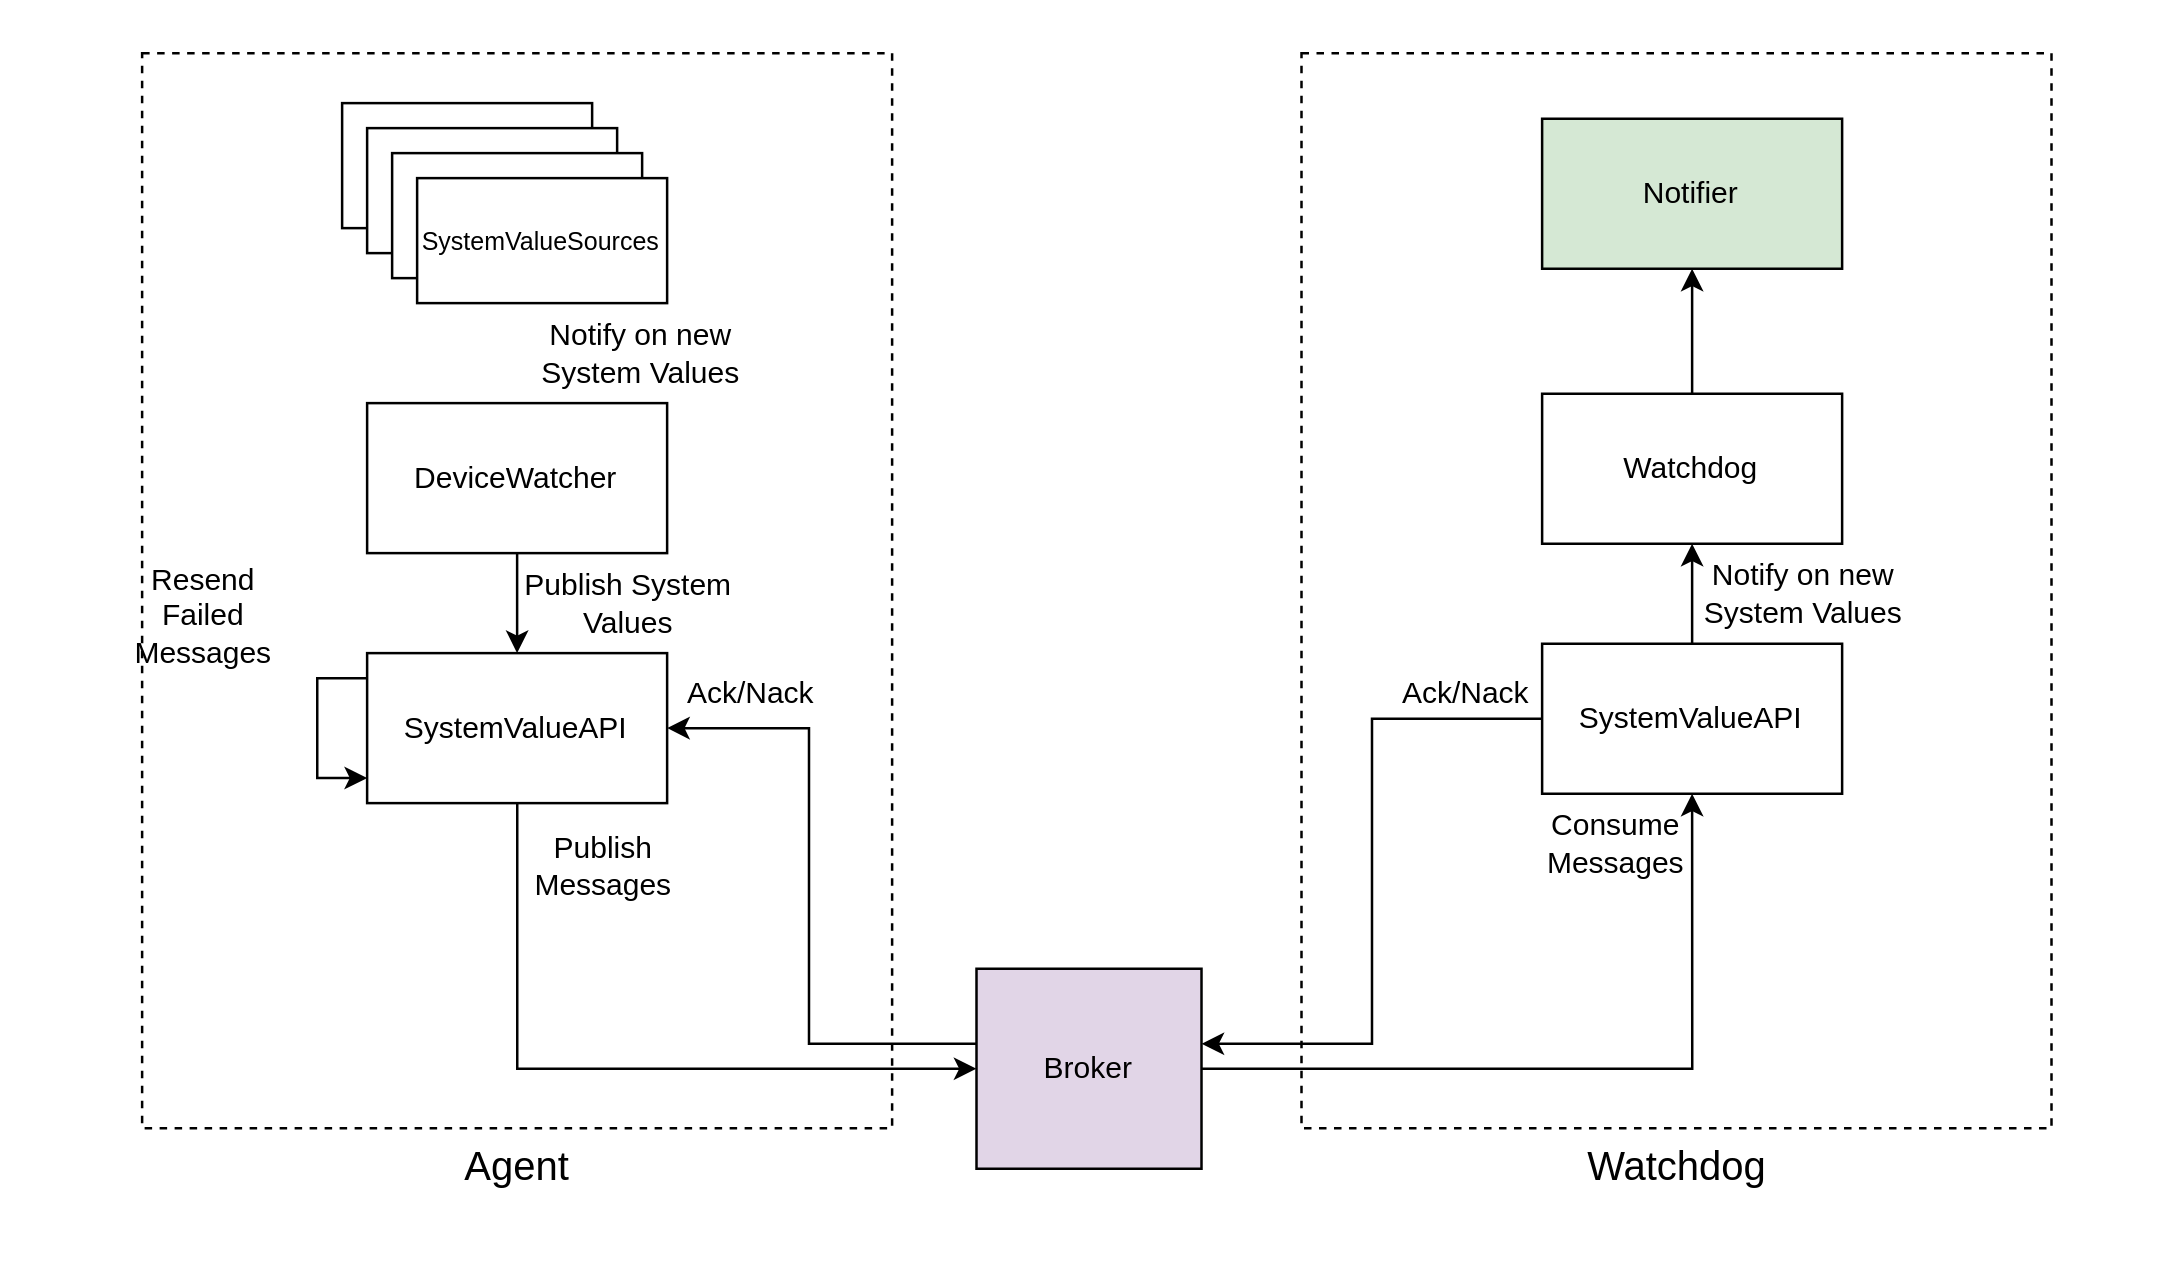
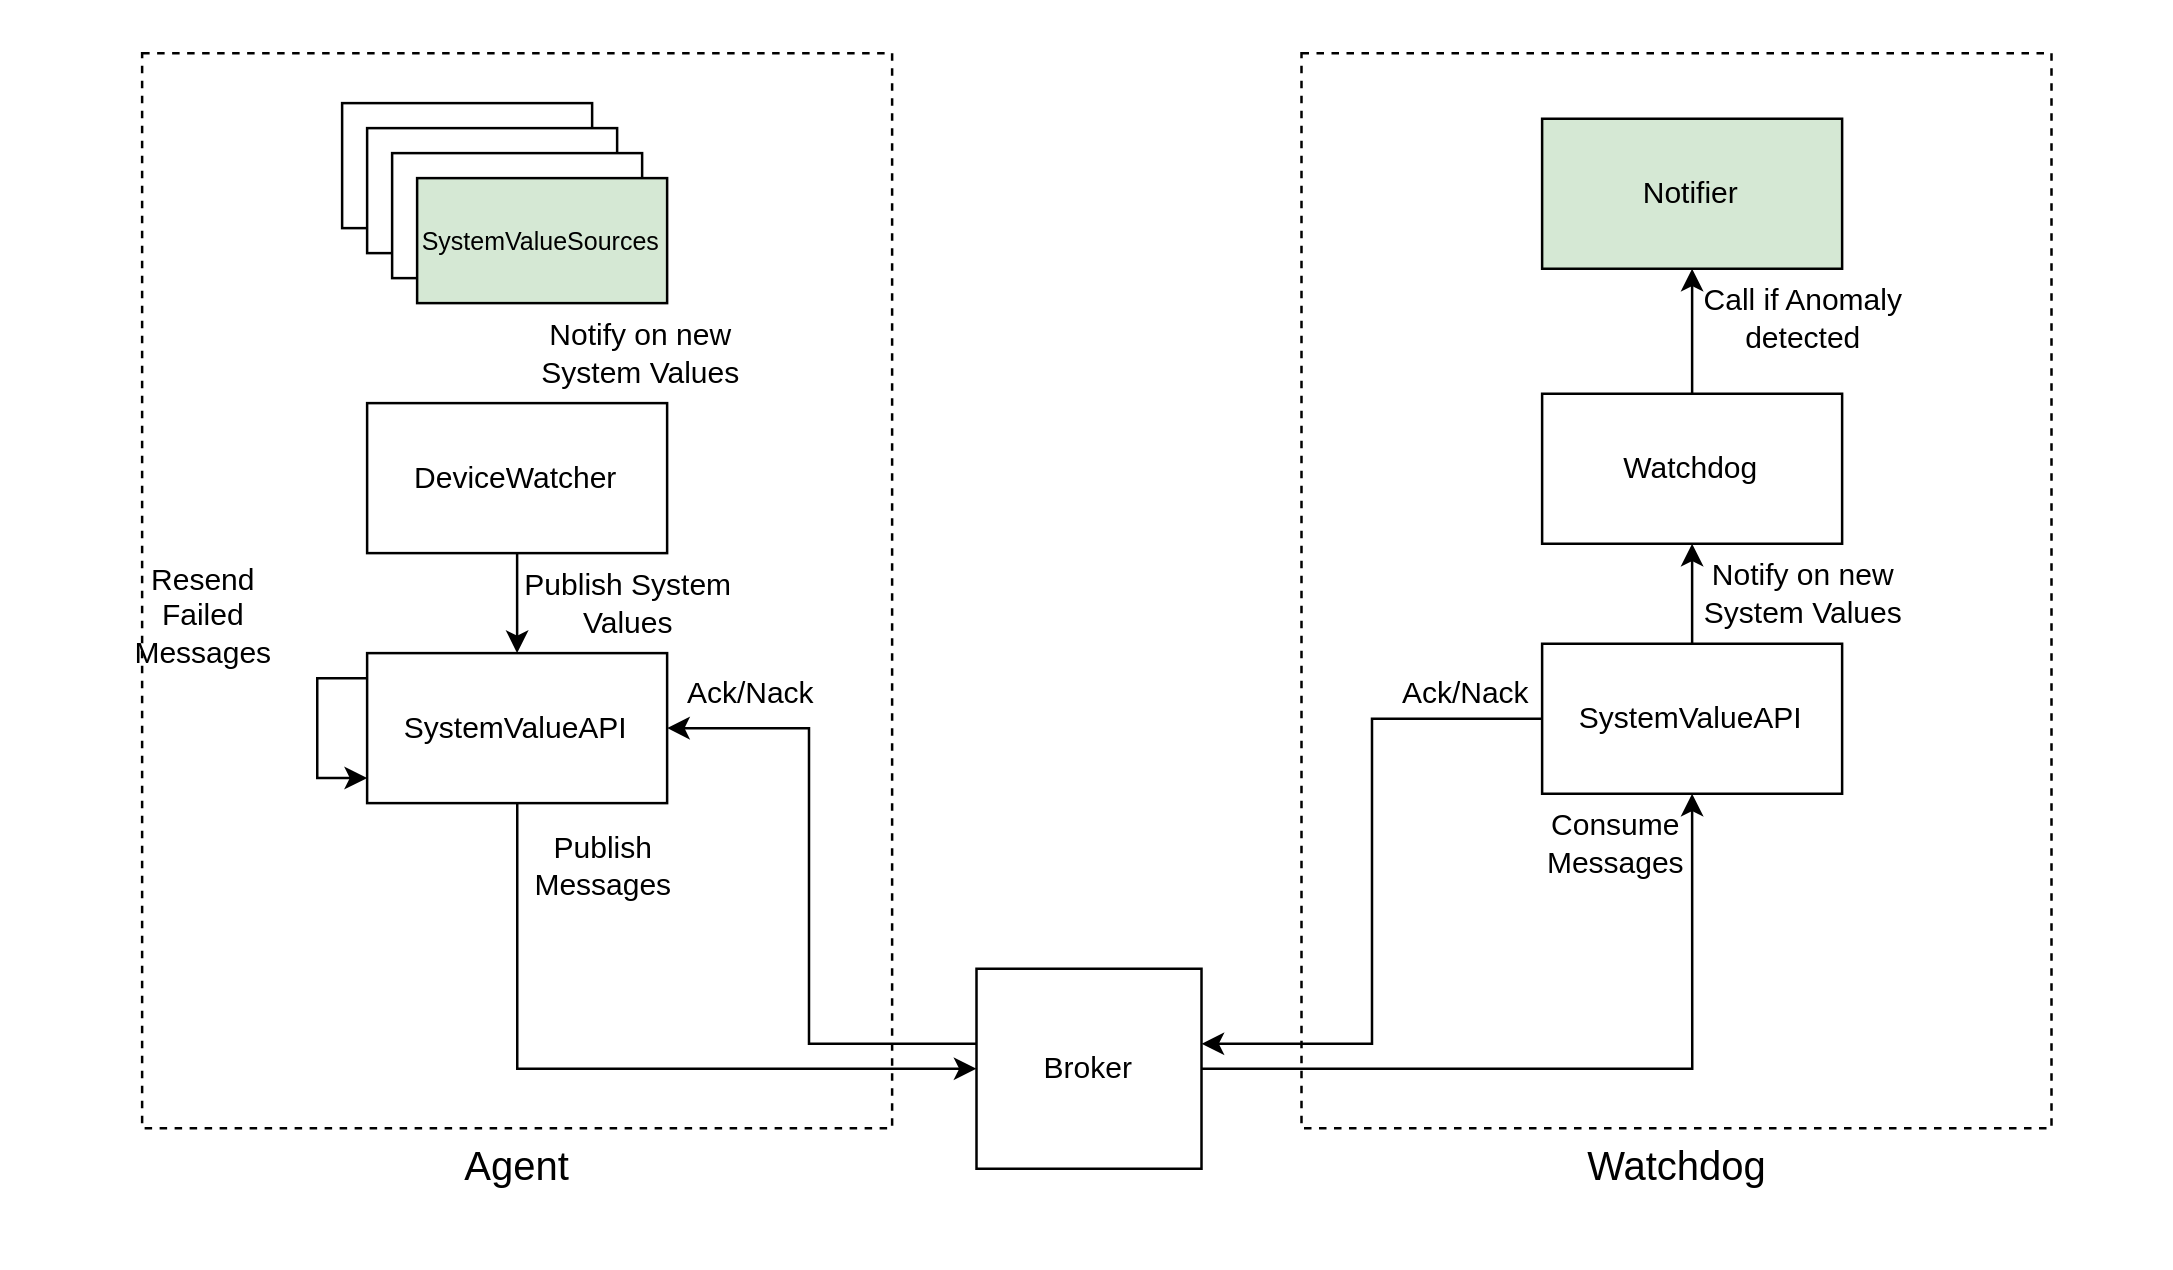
(542, 241) -> (542, 241)
none -> (1804, 319)
(1089, 1069) -> (1089, 1069)
